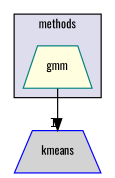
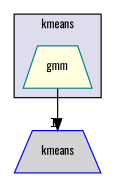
(58, 25) -> (58, 25)
